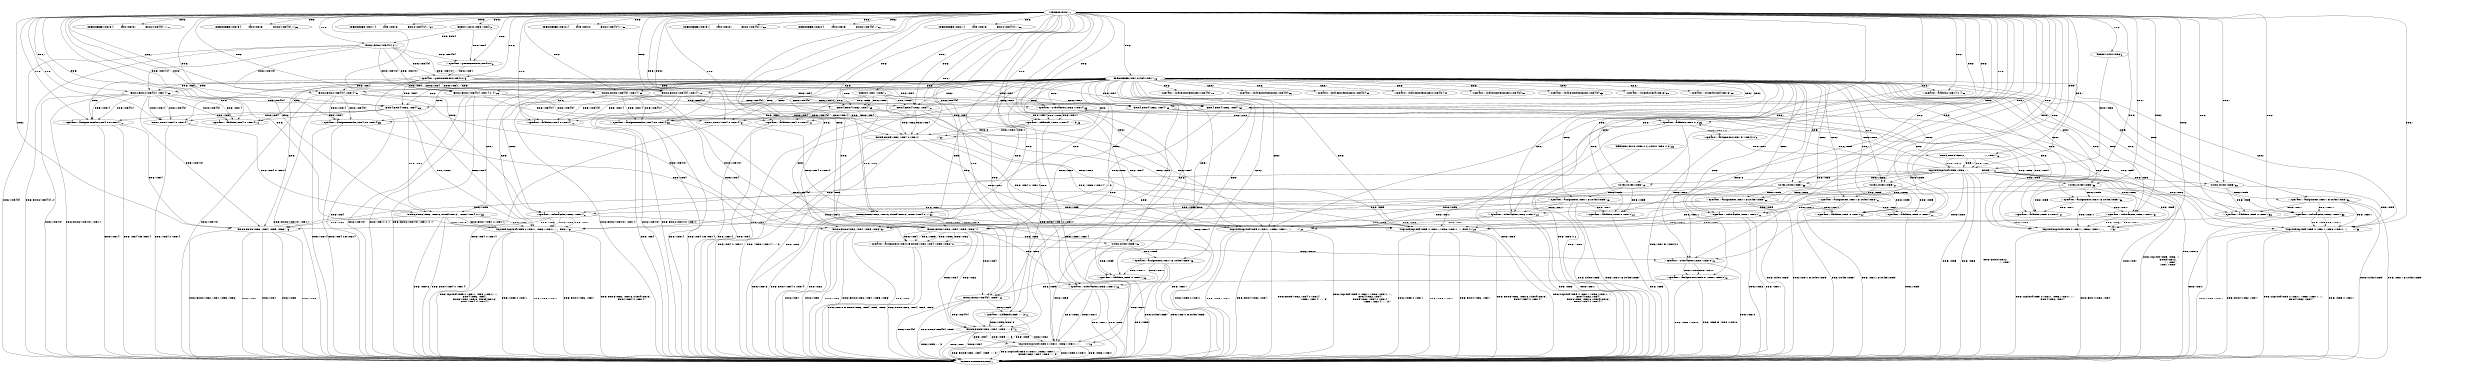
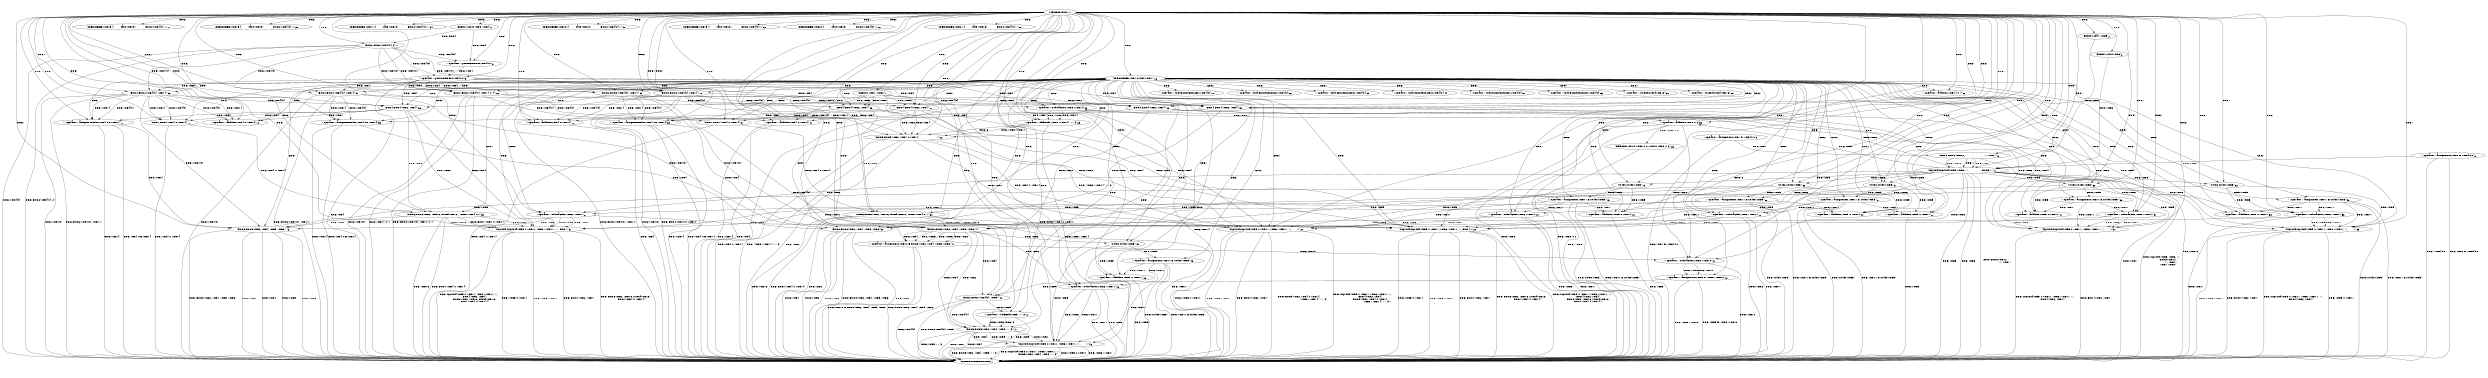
none -> (2097, 36)
(1705, 130) -> (1656, 132)
none -> (2448, 156)
